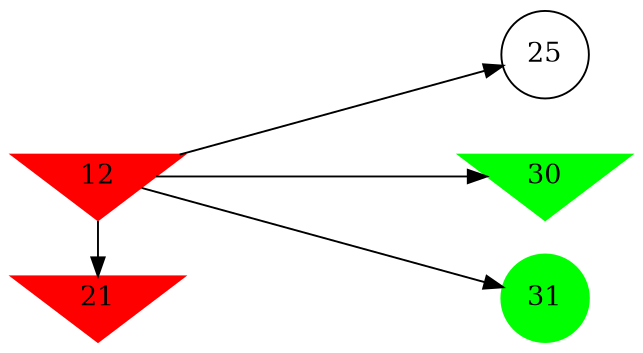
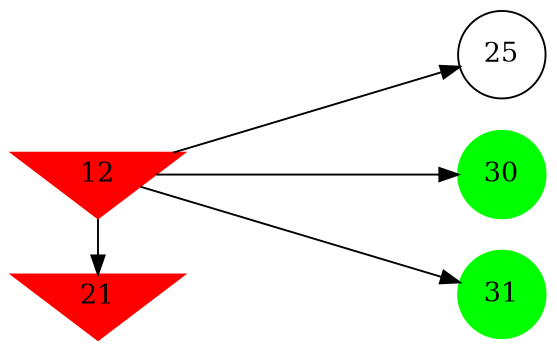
(545, 176) -> (502, 175)
